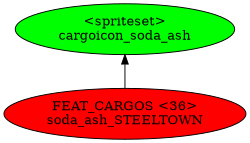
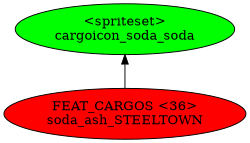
(125, 29) -> (125, 29)
